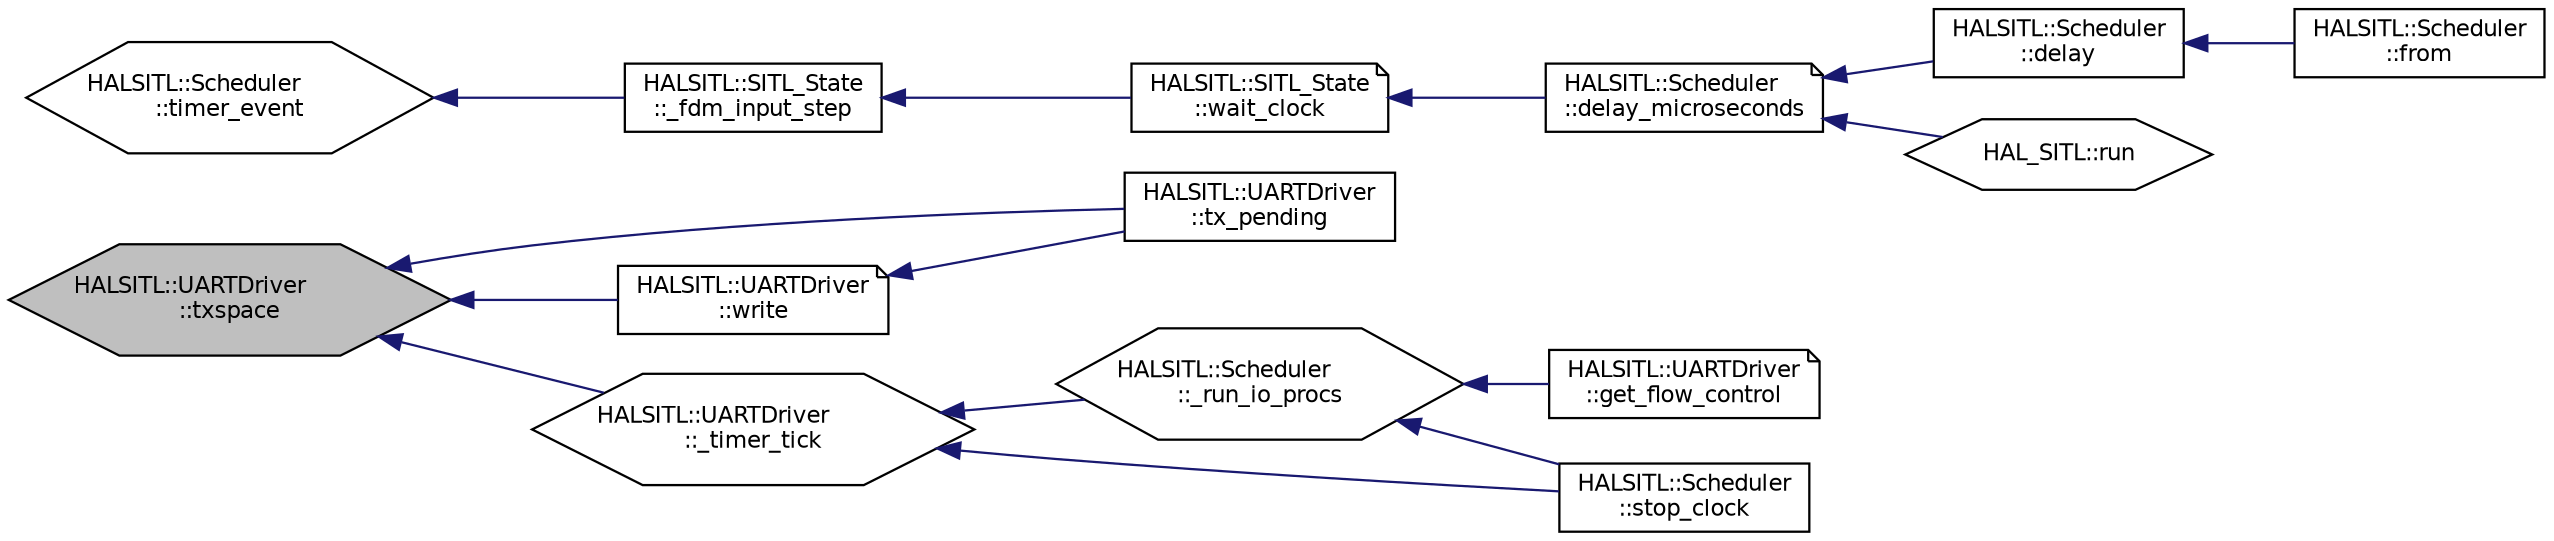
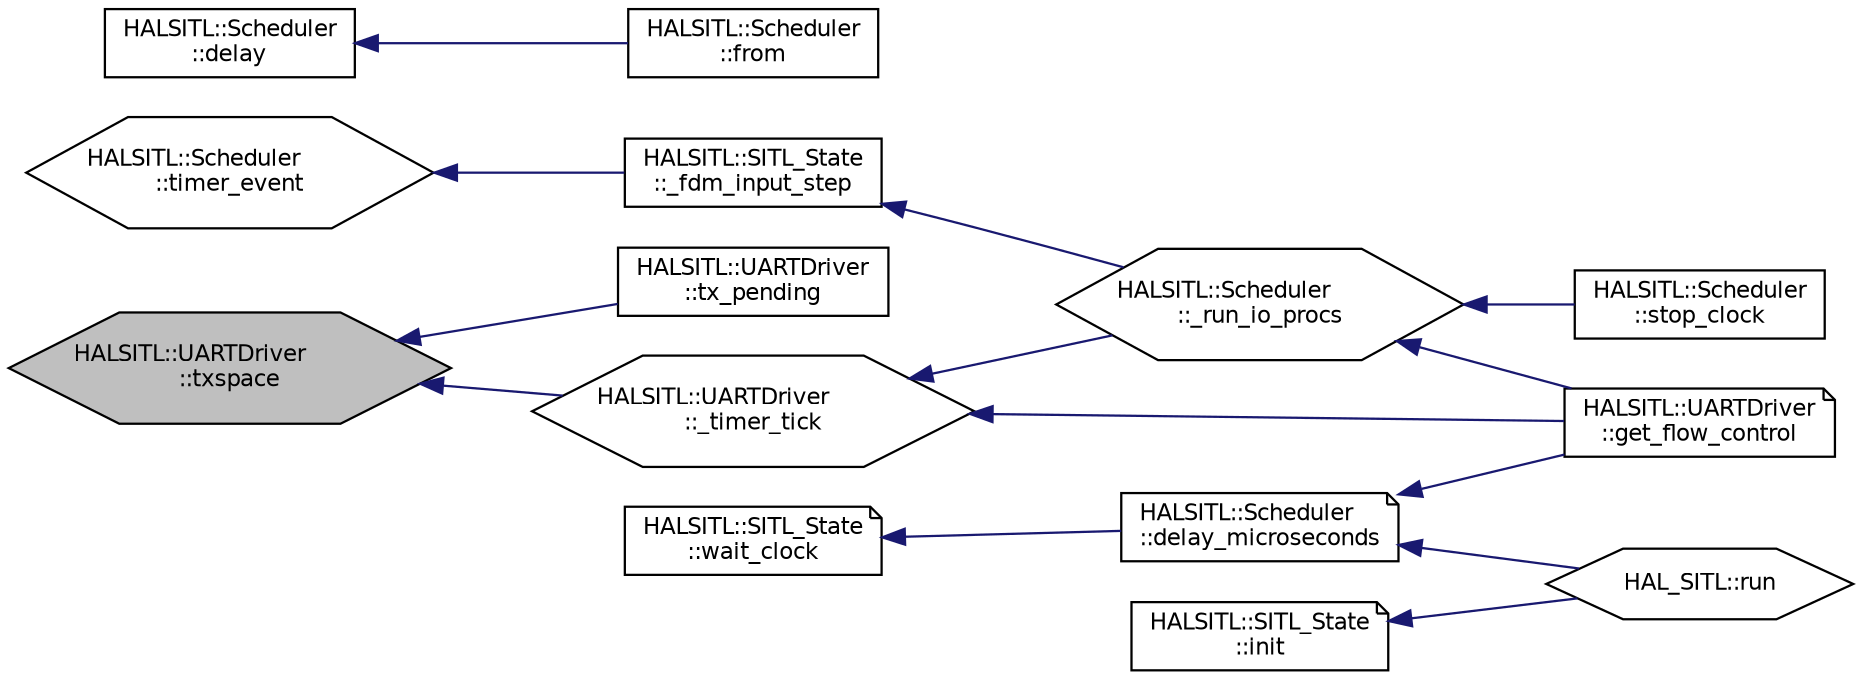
(1890, 68) -> (1493, 472)
(1018, 98) -> (1014, 238)
(753, 300) -> none
(1259, 474) -> (1278, 418)
none -> (1260, 636)
